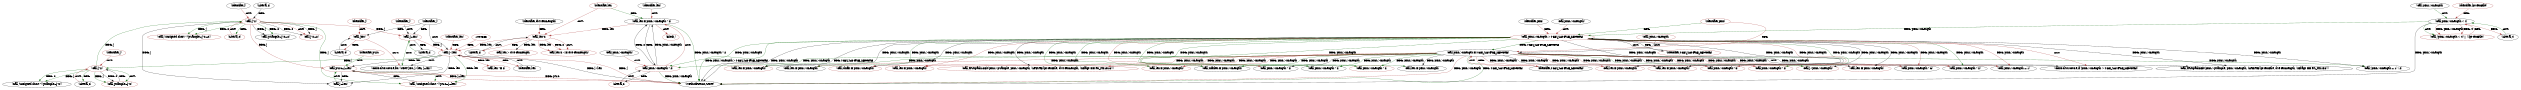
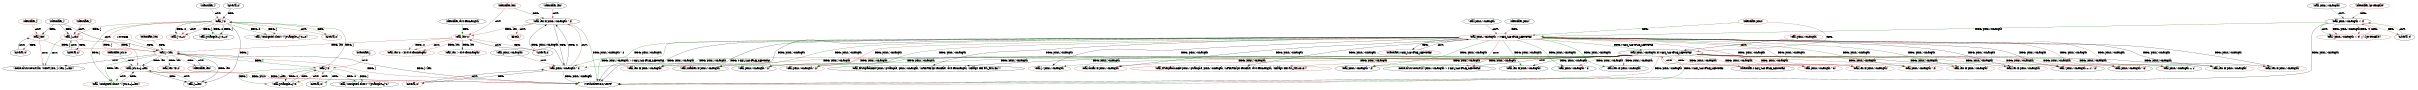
(539, 28) -> (462, 28)
(2495, 29) -> (2391, 29)
none -> (98, 49)
